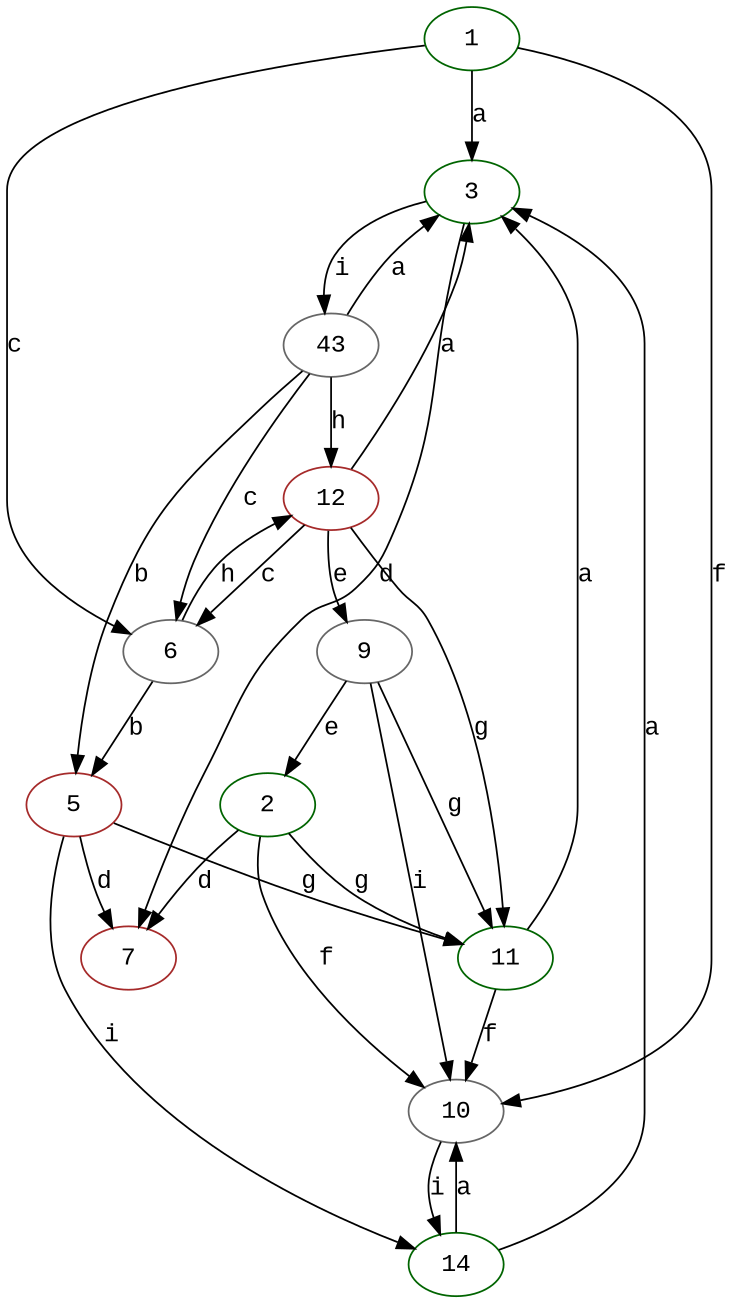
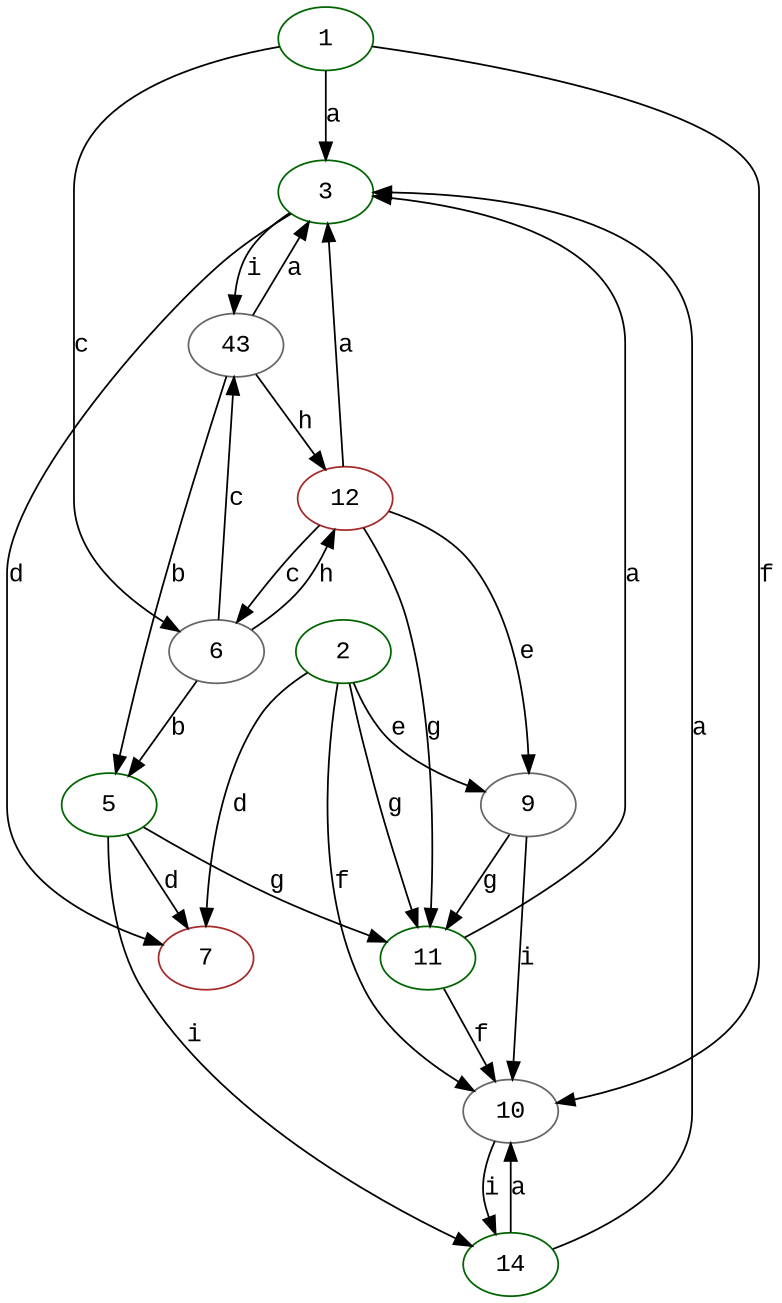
(235, 483) -> (226, 507)
(321, 720) -> (398, 747)
(74, 805) -> (109, 805)
